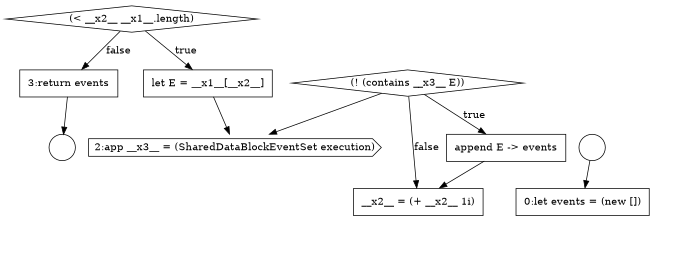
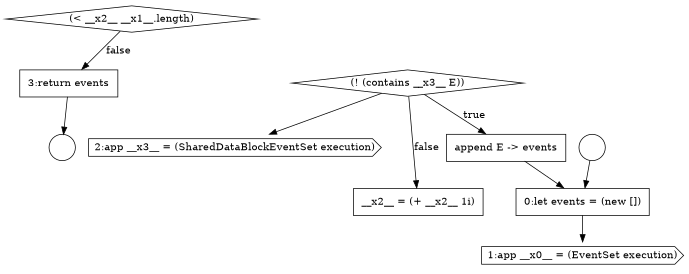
(208, 83) -> none
(465, 173) -> (541, 172)
none -> (583, 255)
